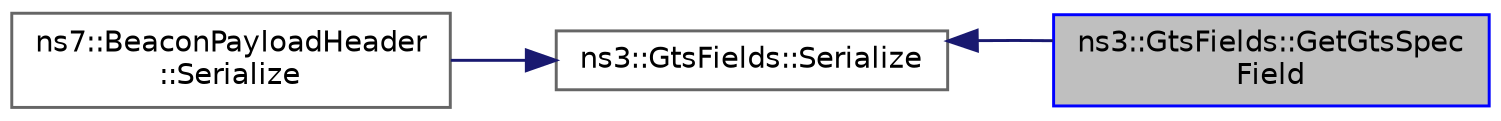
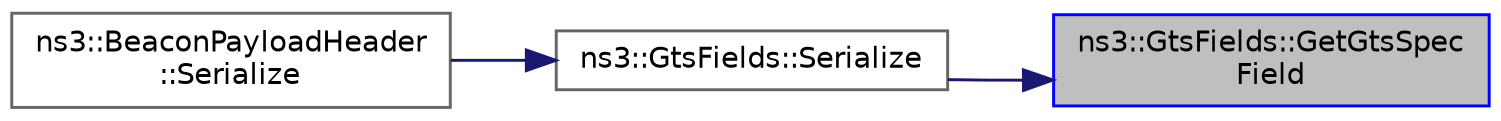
(1015, 40) -> (986, 80)
(231, 60) -> (231, 60)
